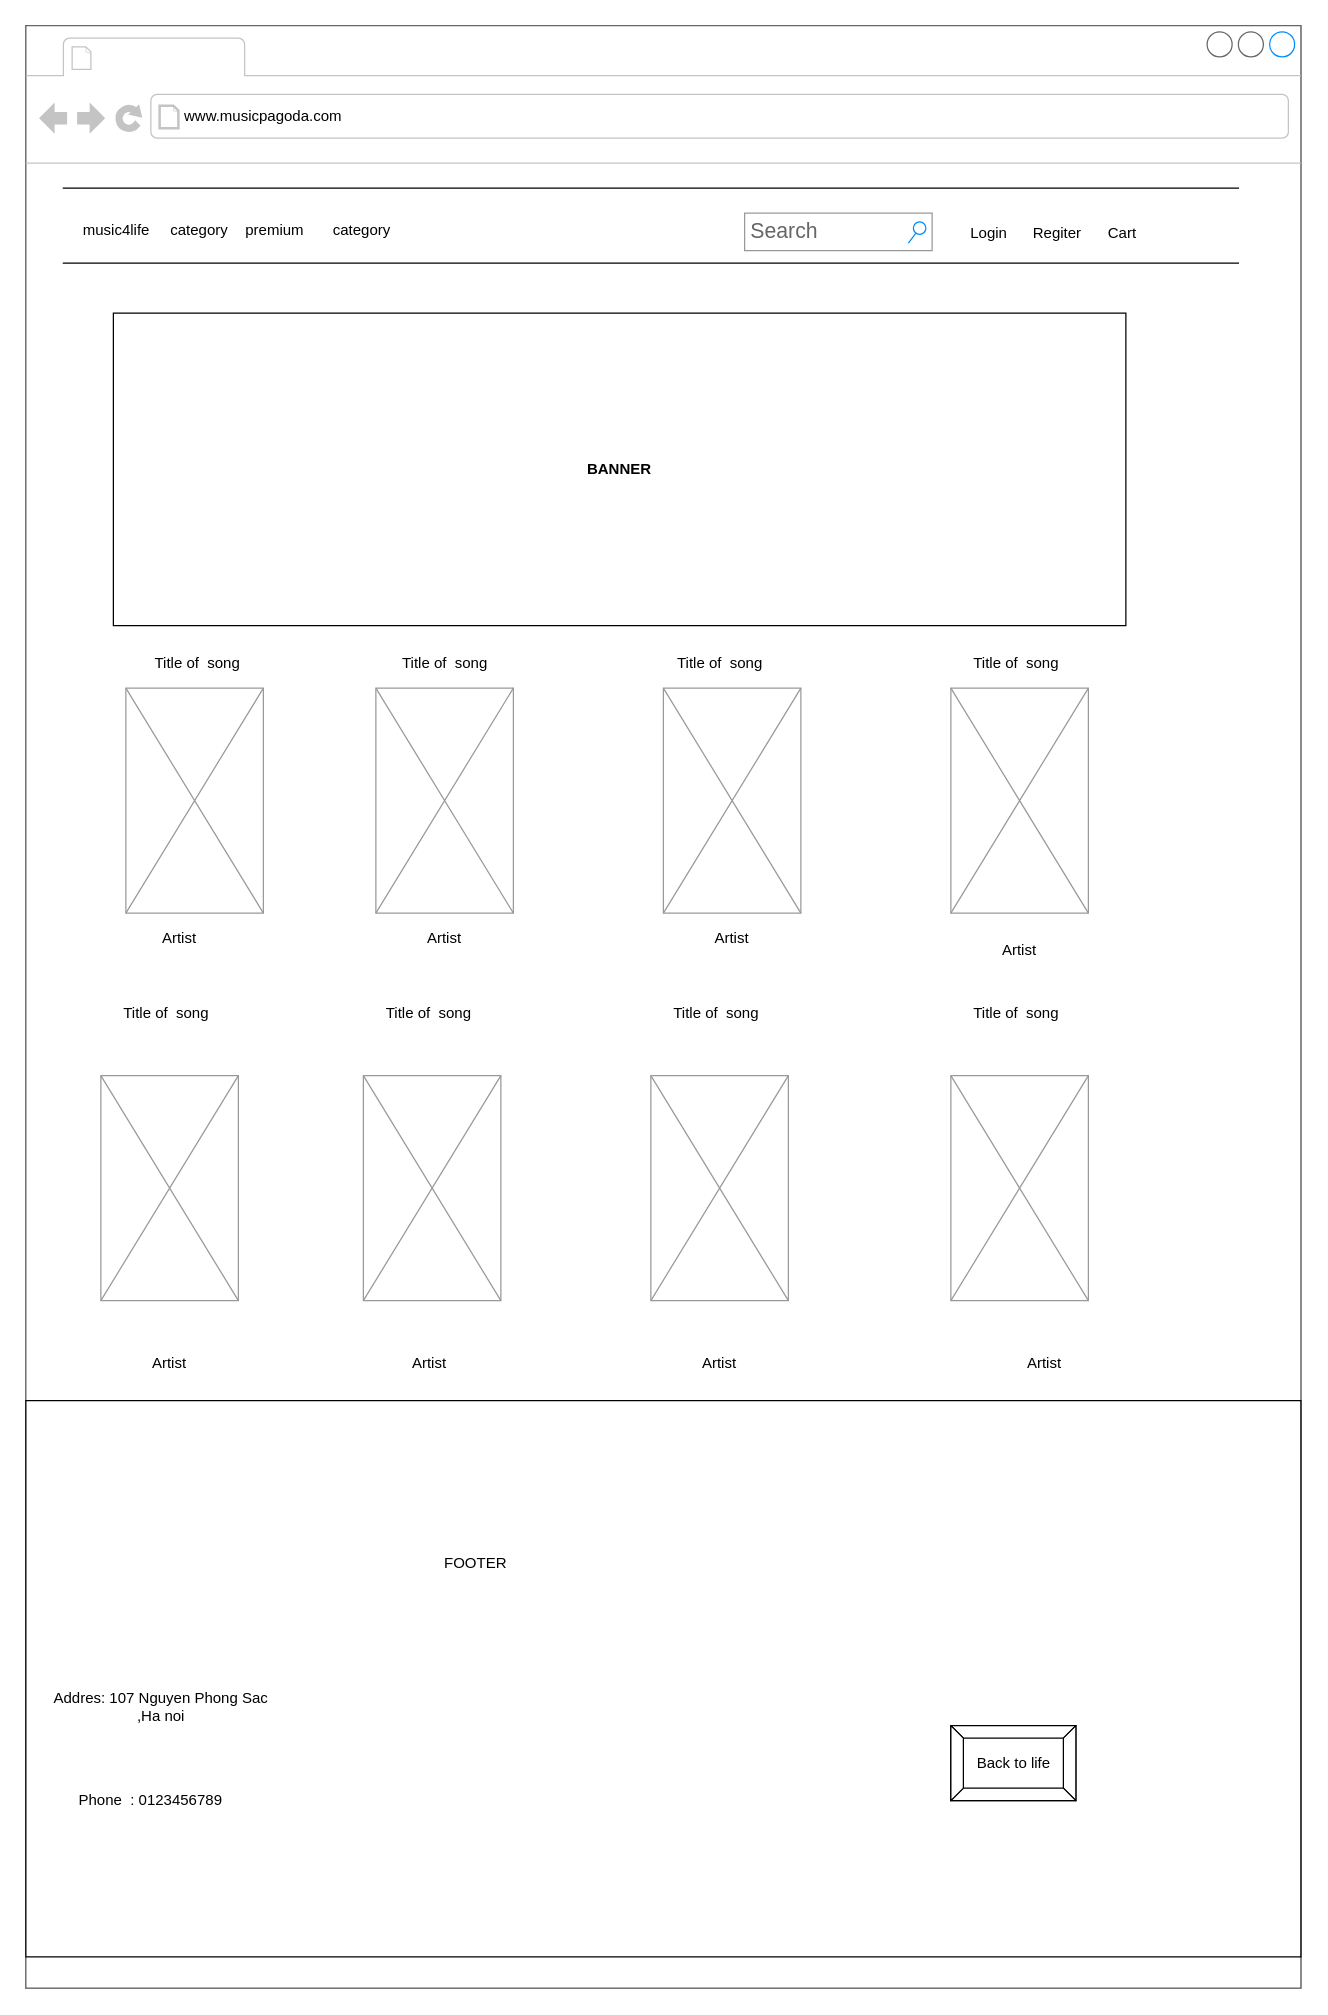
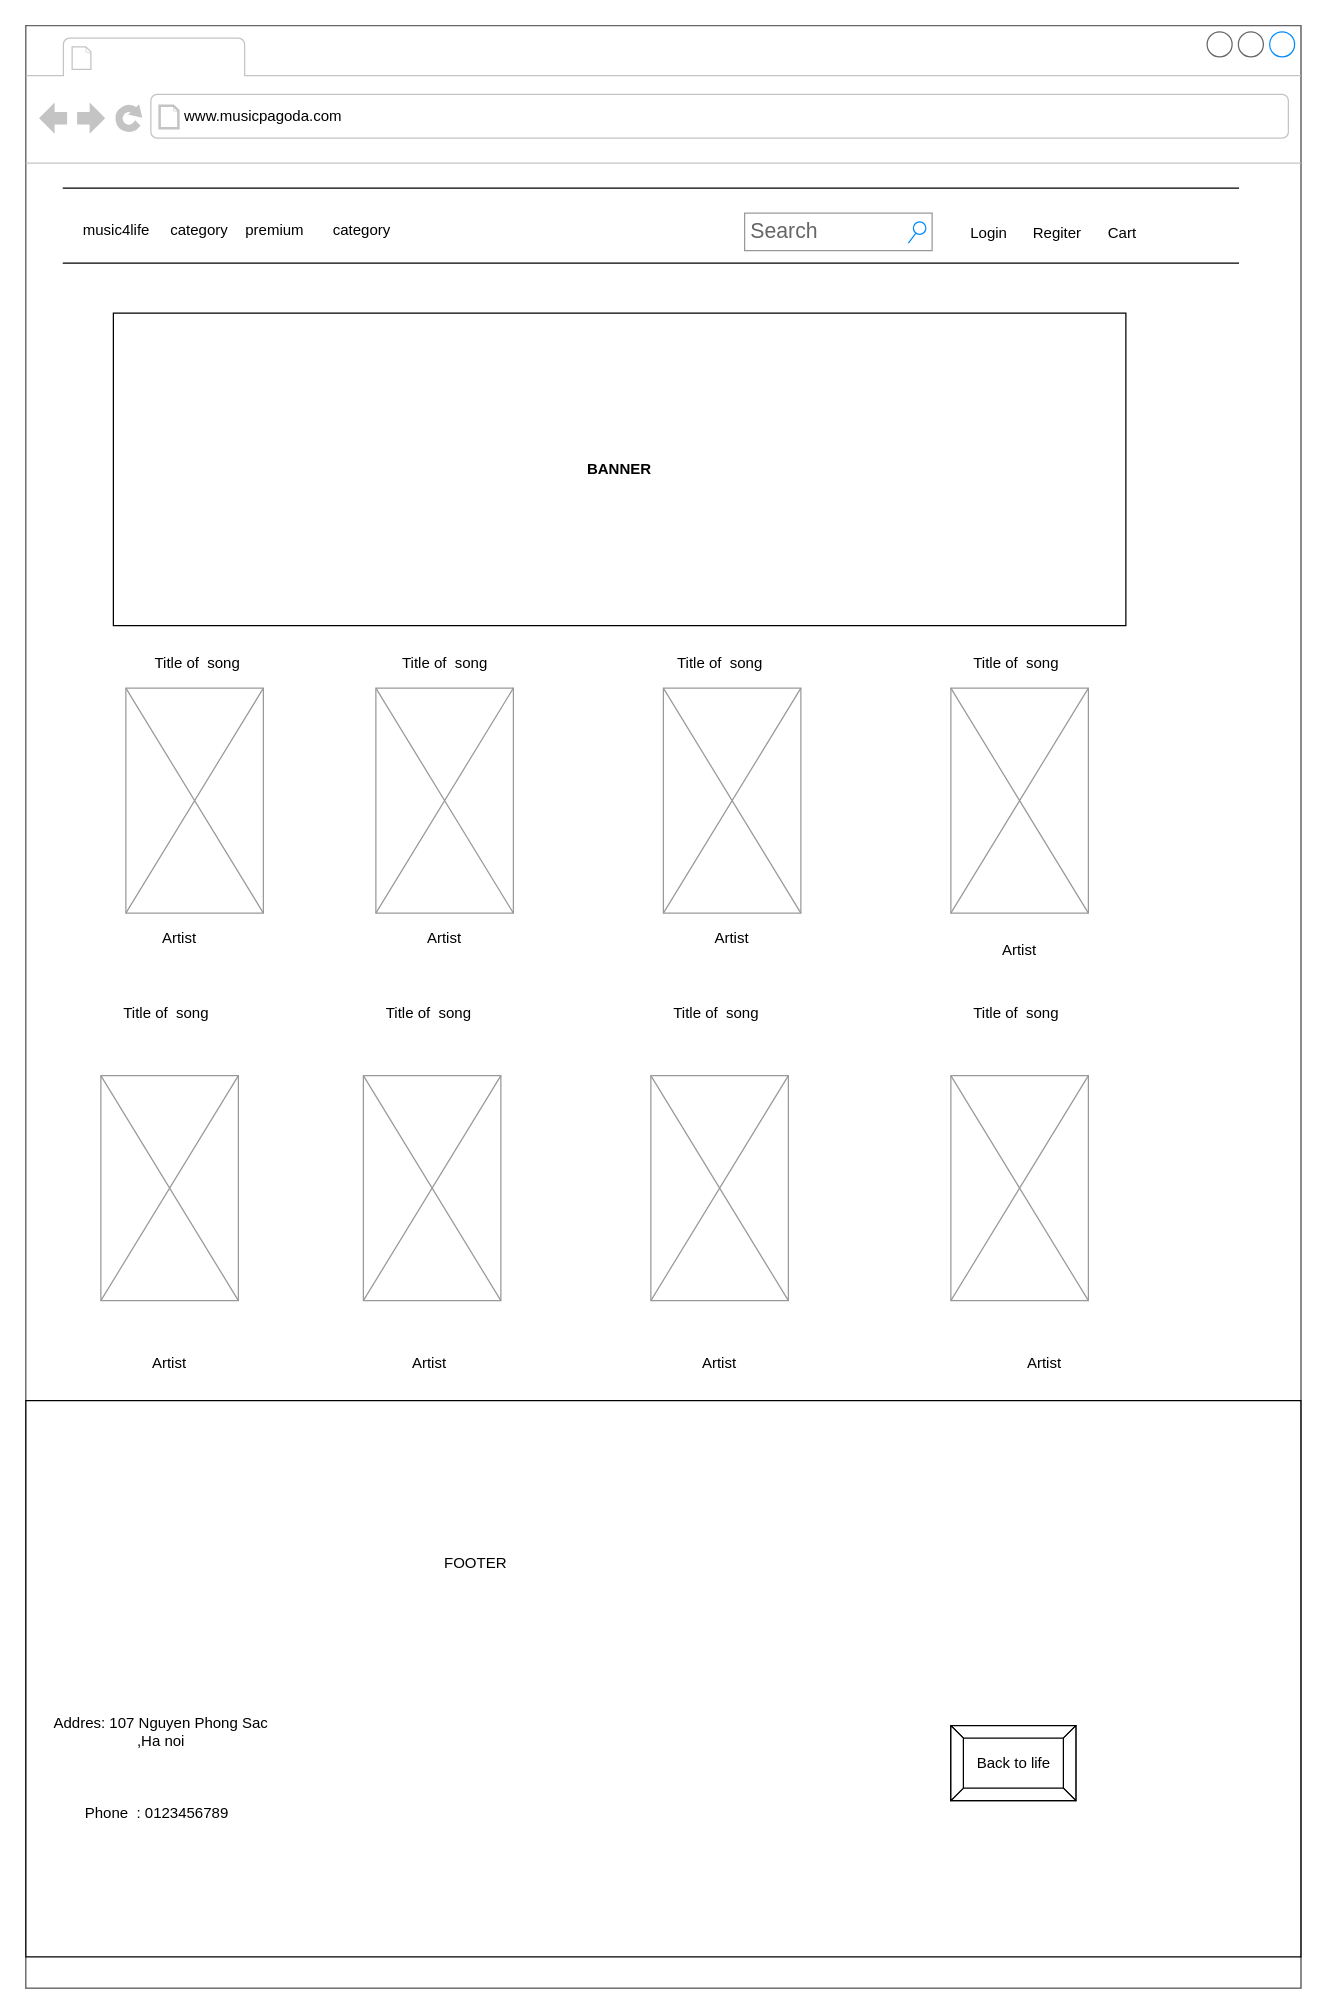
(163, 1707) -> (163, 1732)
(151, 1801) -> (157, 1813)
